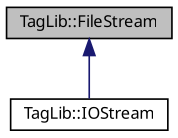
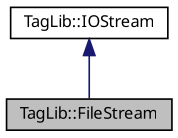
(89, 77) -> (89, 77)
